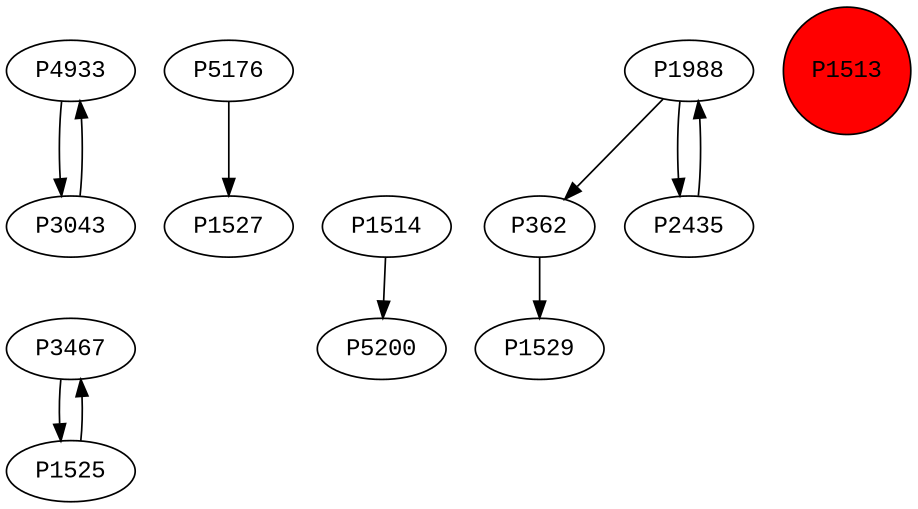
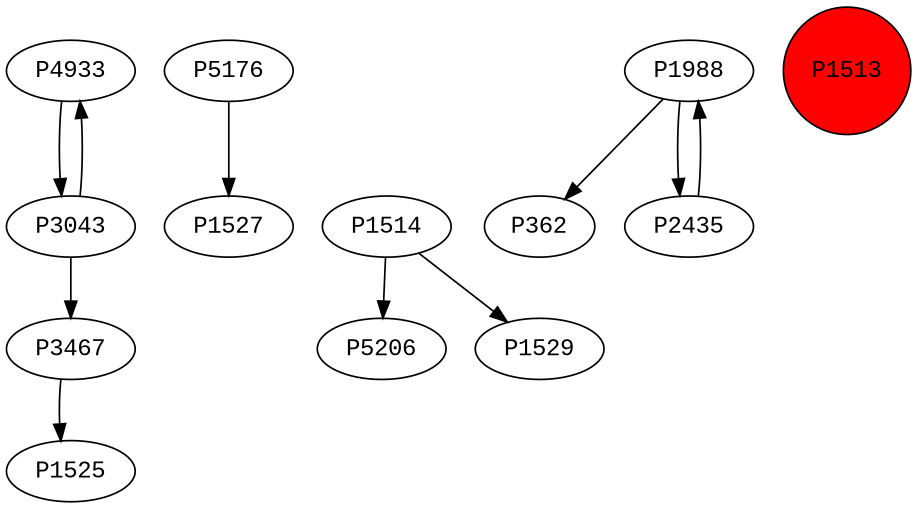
(540, 279) -> (456, 282)
(382, 349) -> (382, 349)
(82, 419) -> (71, 279)
